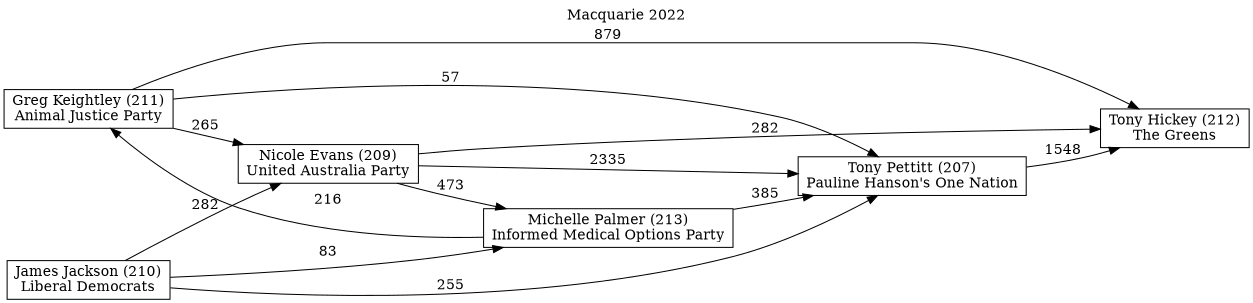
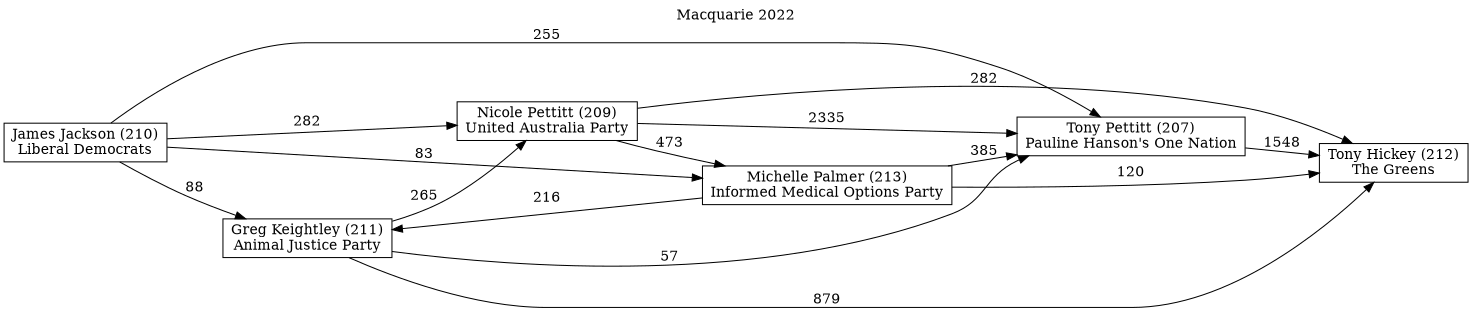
(328, 164) -> (547, 121)
none -> (1131, 185)
none -> (177, 191)
